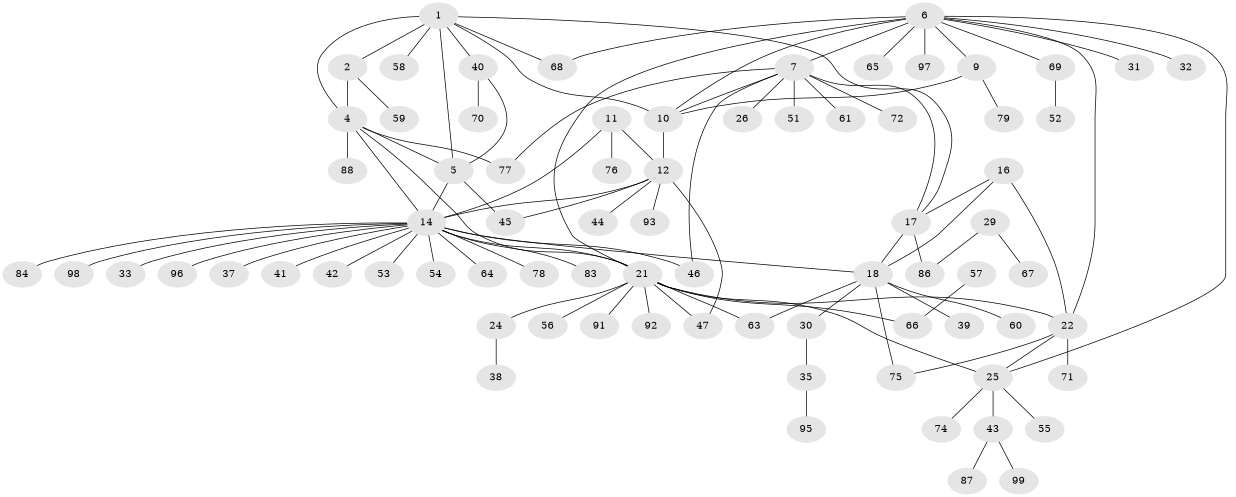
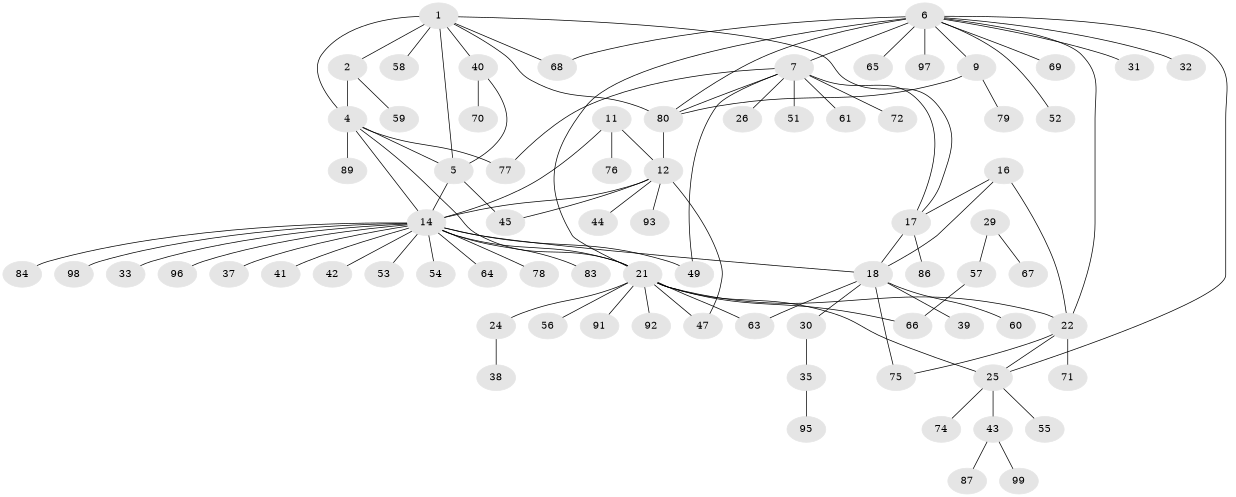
(1056, 93) -> (1003, 55)
(663, 119) -> (663, 119)
(348, 171) -> (348, 171)
(957, 248) -> (983, 248)
(694, 274) -> (694, 274)
